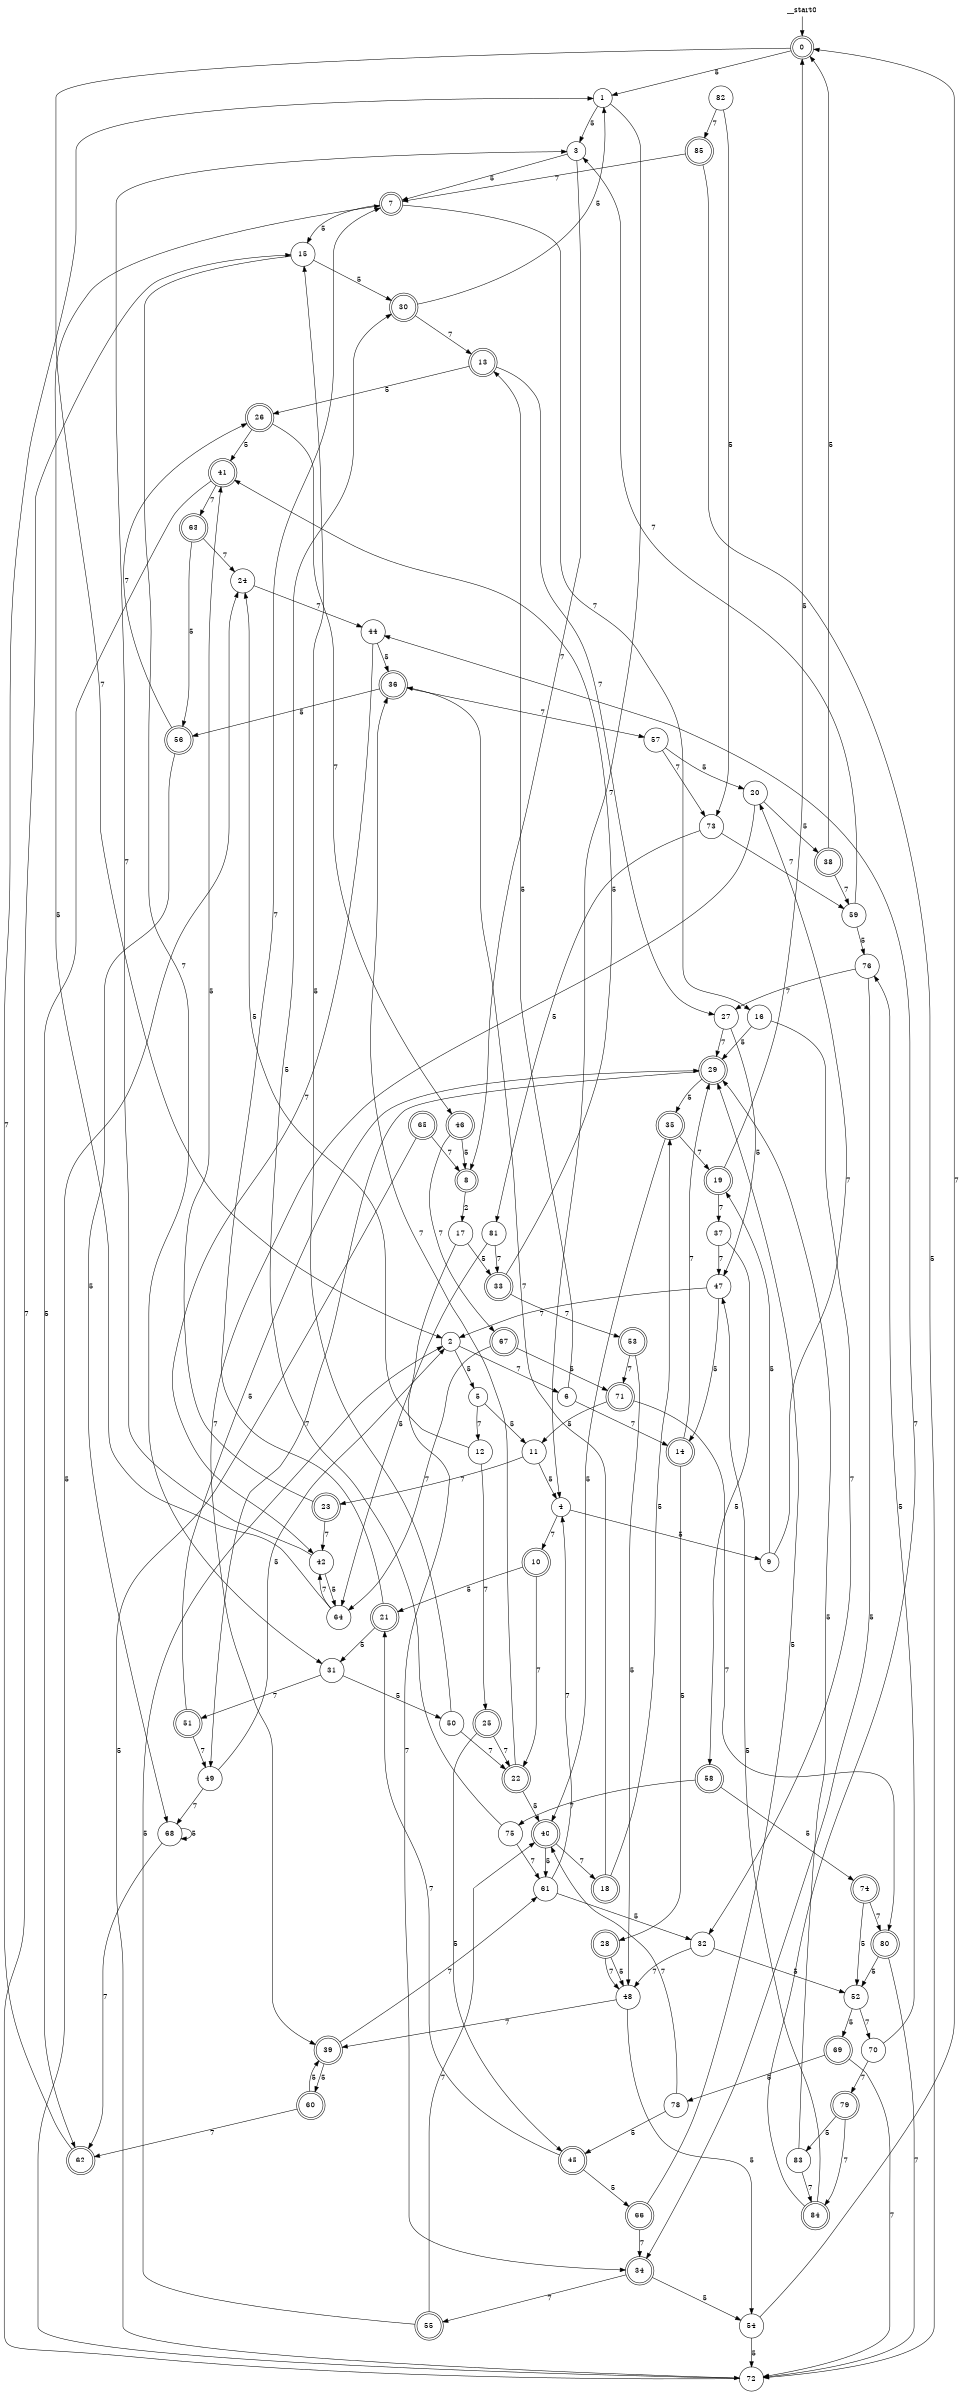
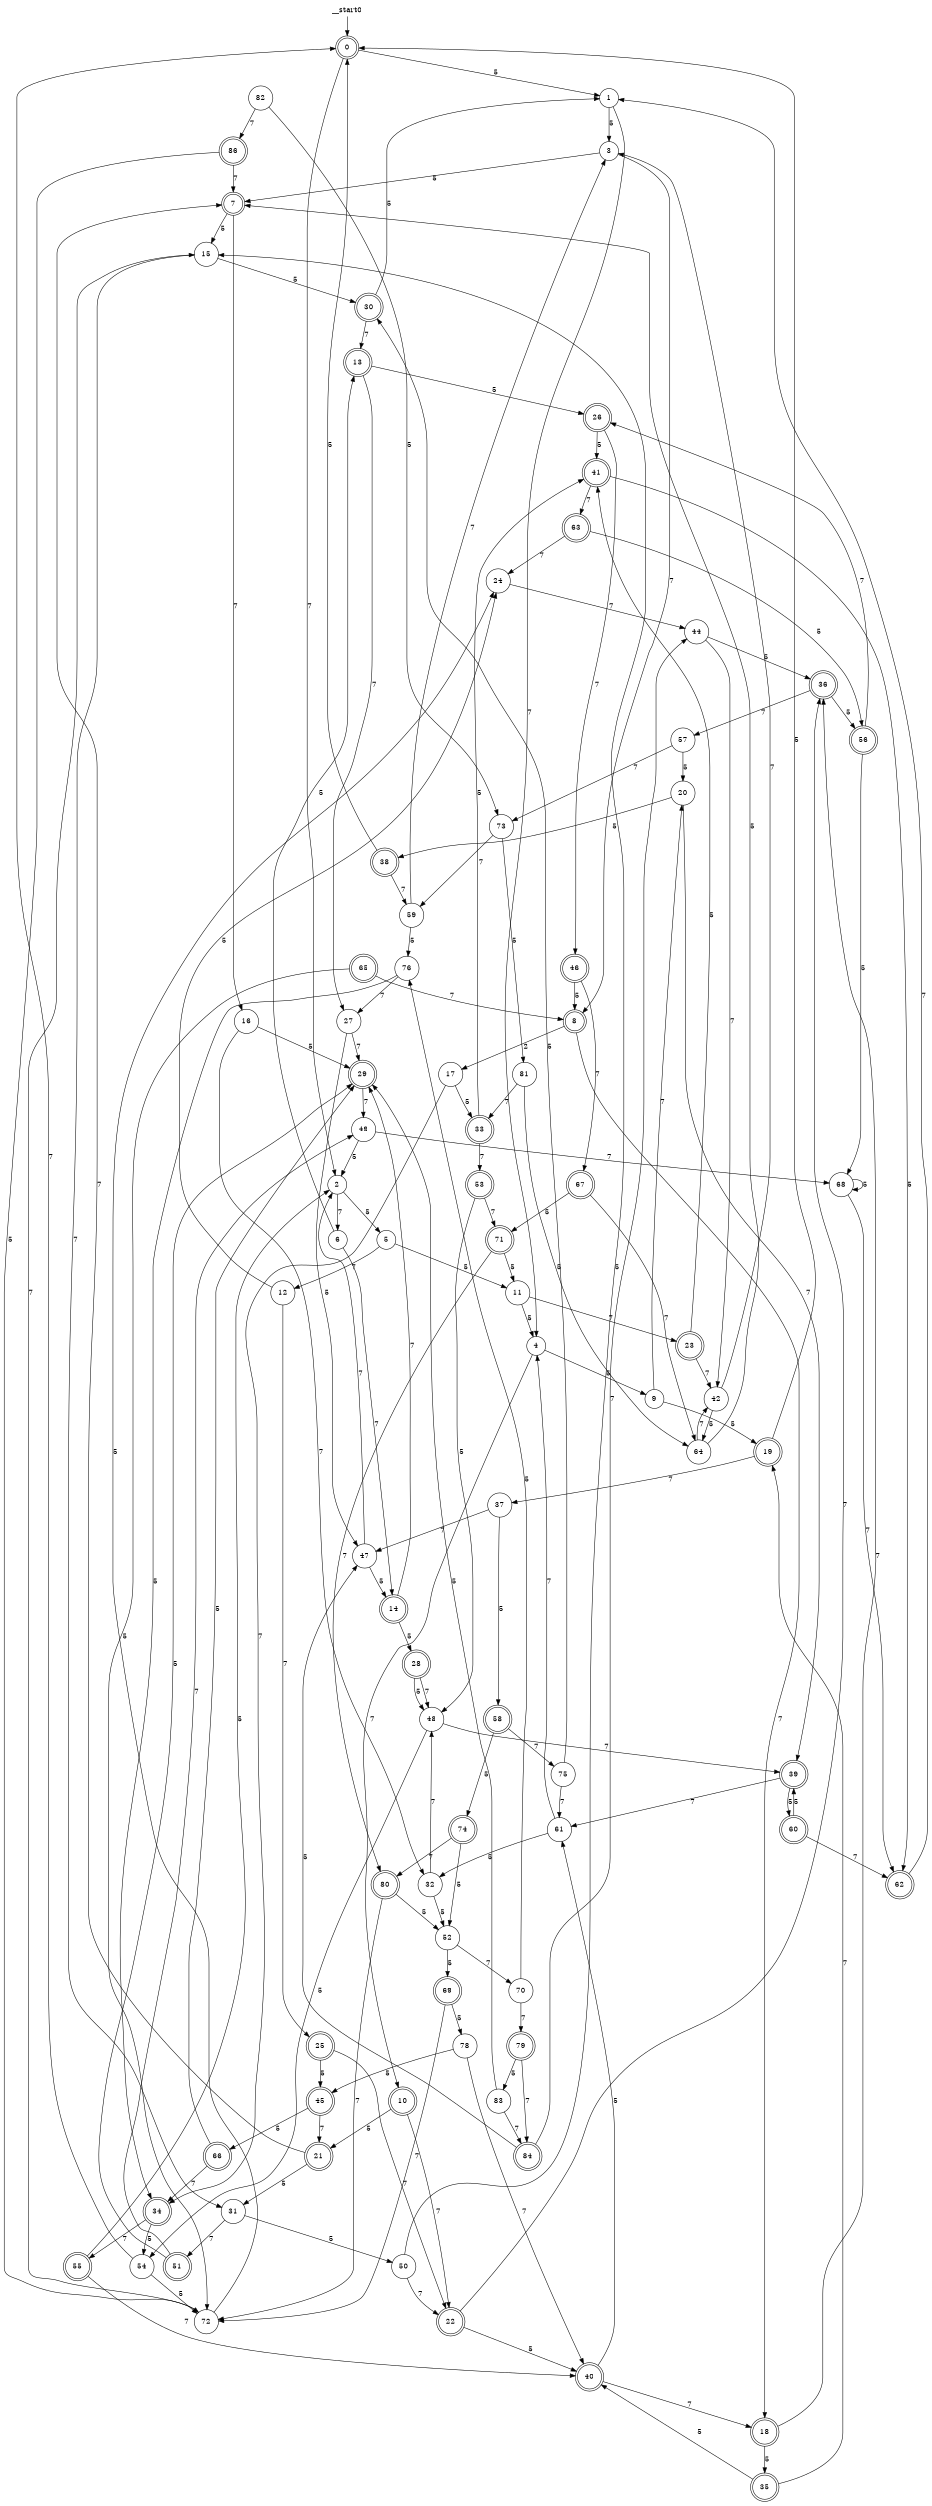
(699, 151) -> (233, 151)
(689, 1092) -> none
none -> (783, 1686)
